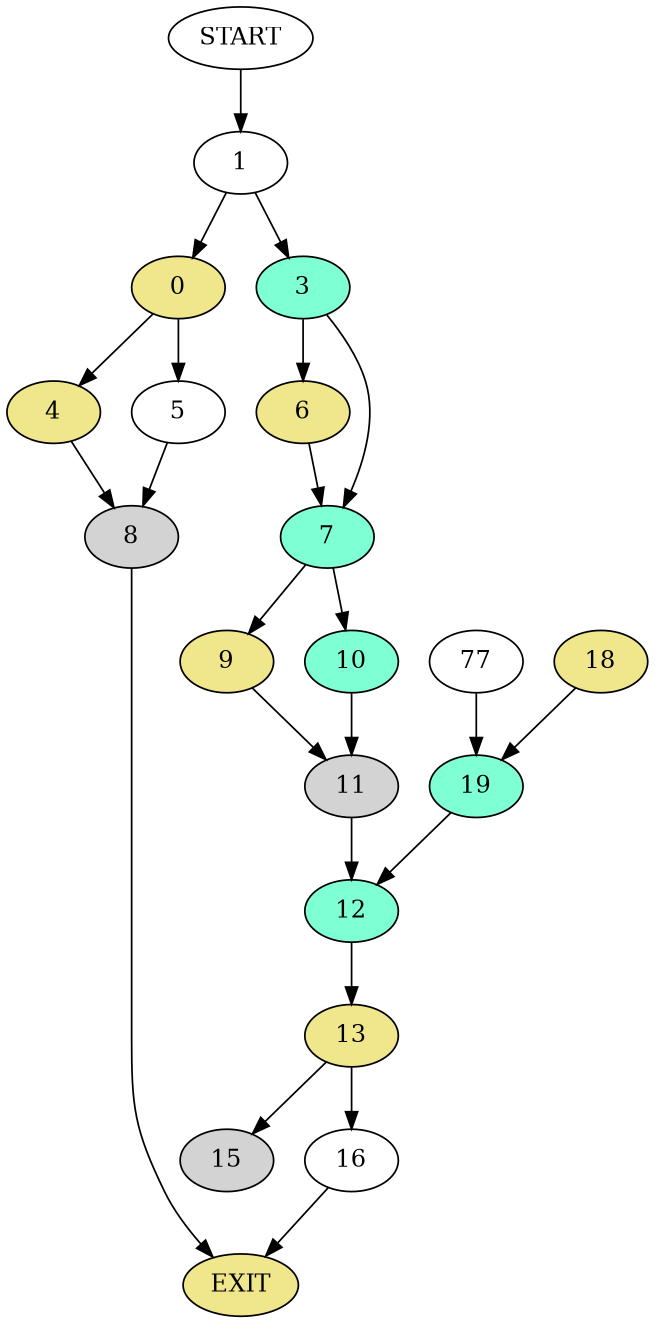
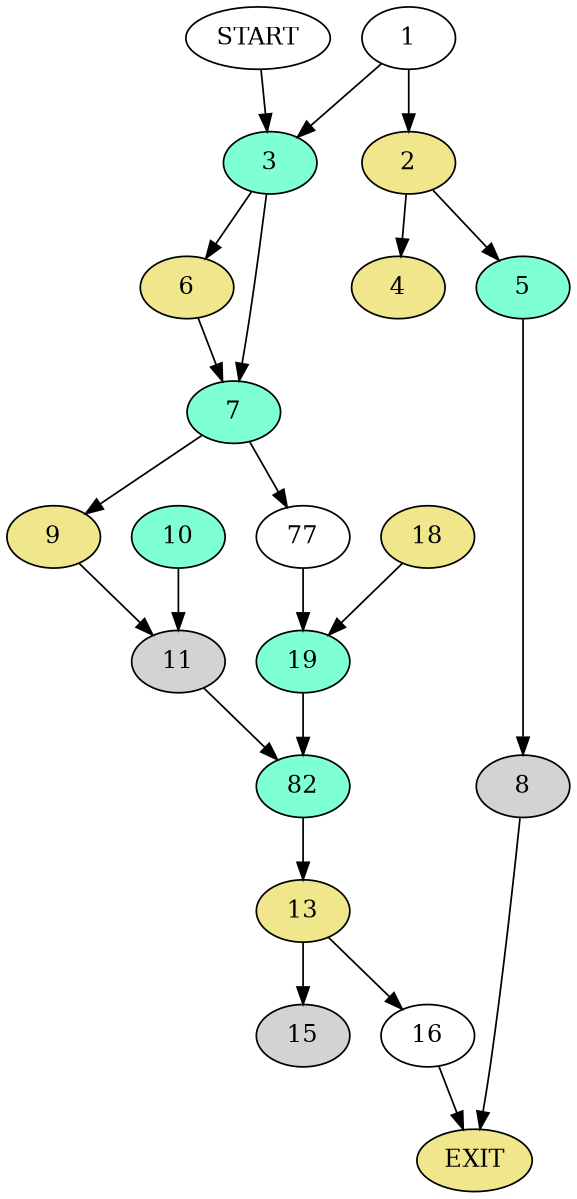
(241, 92) -> (263, 92)
(178, 288) -> (409, 163)
(178, 412) -> (523, 288)
(88, 467) -> none
(338, 590) -> (264, 467)
(352, 911) -> (303, 786)
